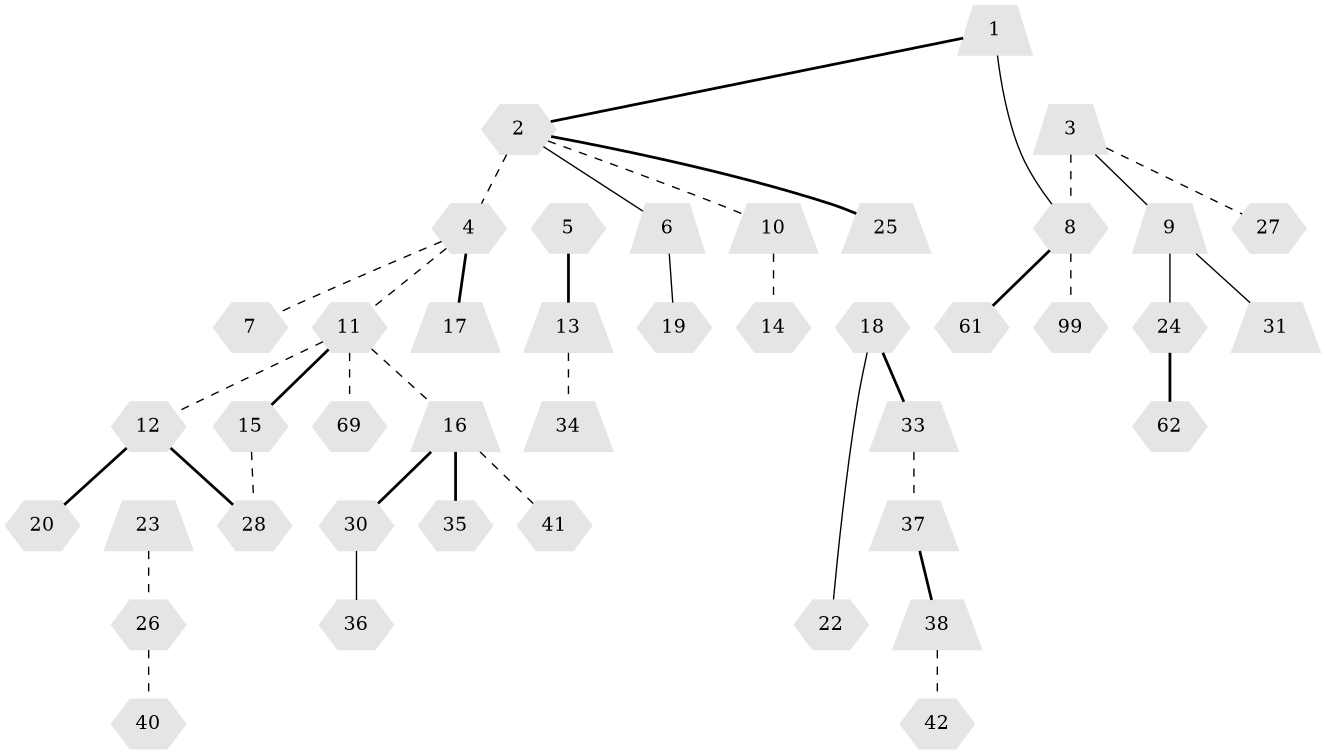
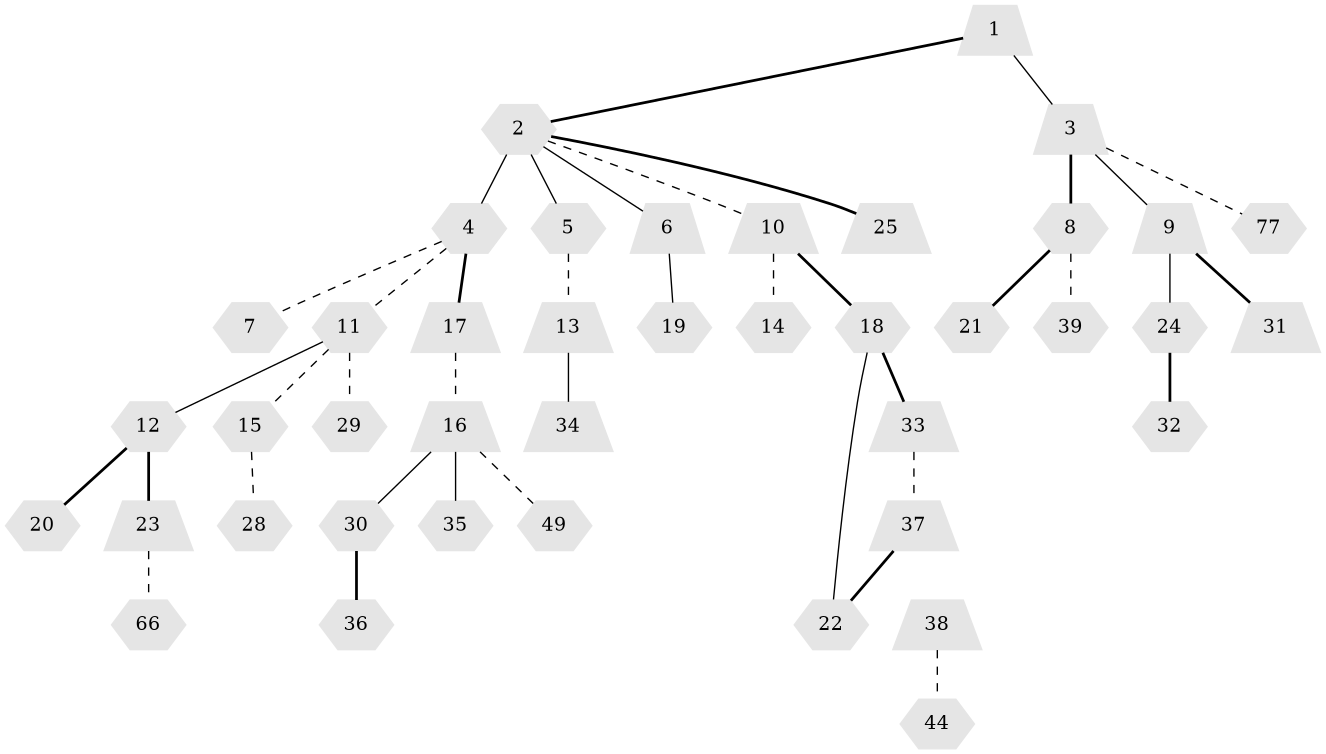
(1014, 134) -> (1033, 80)
(494, 179) -> (494, 179)
none -> (544, 179)
(1071, 179) -> (1071, 179)
(1269, 228) -> (1269, 228)
(568, 278) -> (568, 278)
(1223, 278) -> (1223, 278)
none -> (825, 279)
(972, 328) -> (972, 328)
(1071, 328) -> (1071, 328)
(401, 375) -> (456, 377)
(249, 377) -> (249, 377)
(300, 377) -> (300, 377)
(568, 377) -> (568, 377)
(350, 427) -> (350, 427)
(1170, 427) -> (1170, 427)
(202, 476) -> (149, 476)
(456, 476) -> (456, 476)
(405, 478) -> (405, 478)
(555, 526) -> (555, 526)
(356, 575) -> (356, 575)
(926, 575) -> (872, 576)
(149, 625) -> (149, 625)
(149, 724) -> none
(937, 724) -> (937, 724)
